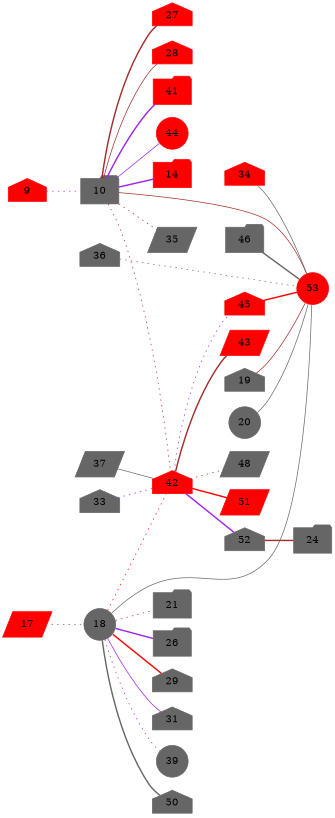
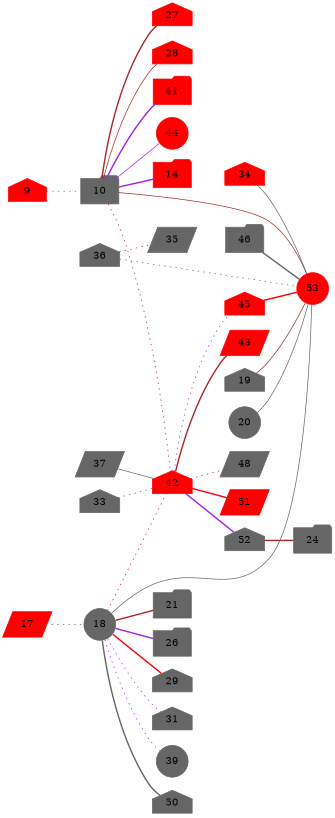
(138, 217) -> (135, 248)
(134, 615) -> (134, 615)
(131, 678) -> (131, 678)
